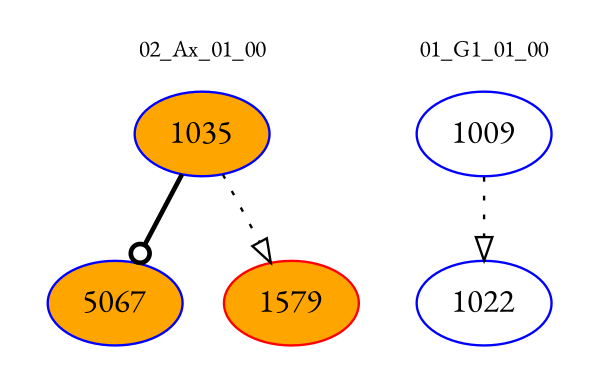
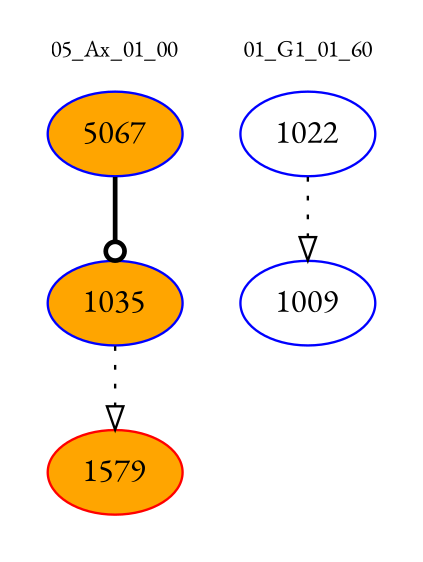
(203, 51) -> (115, 51)
(484, 51) -> (308, 51)
(484, 207) -> (308, 207)
(163, 210) -> (115, 209)
